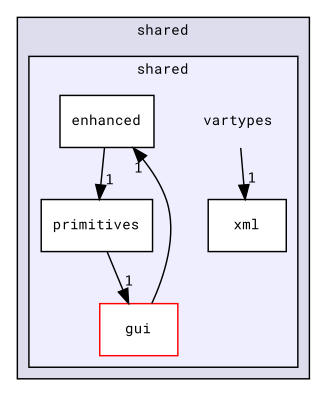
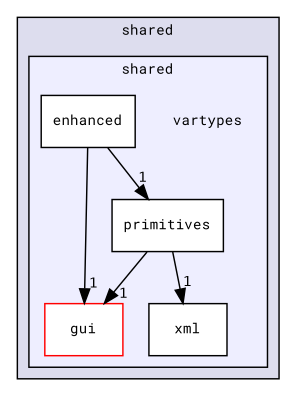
(242, 166) -> (176, 271)
(171, 229) -> (86, 218)
